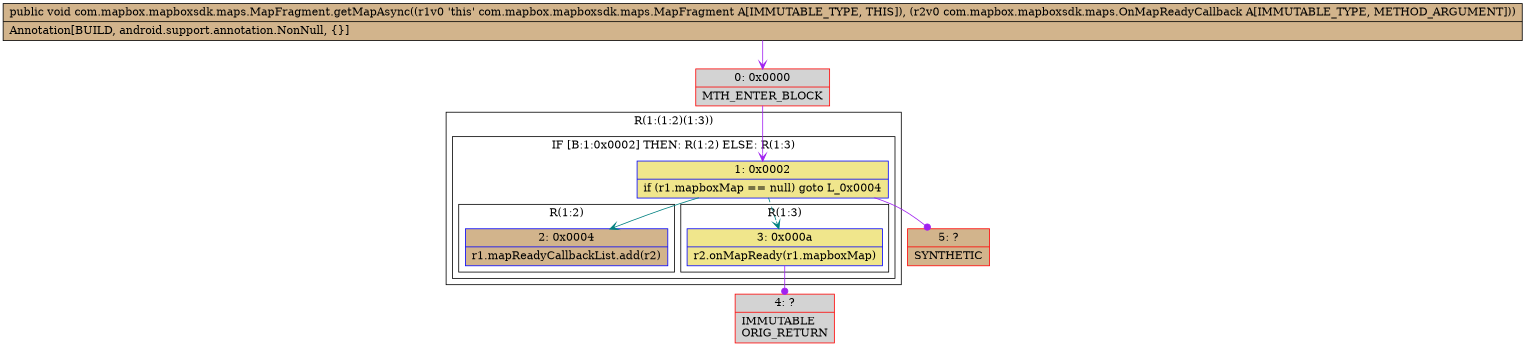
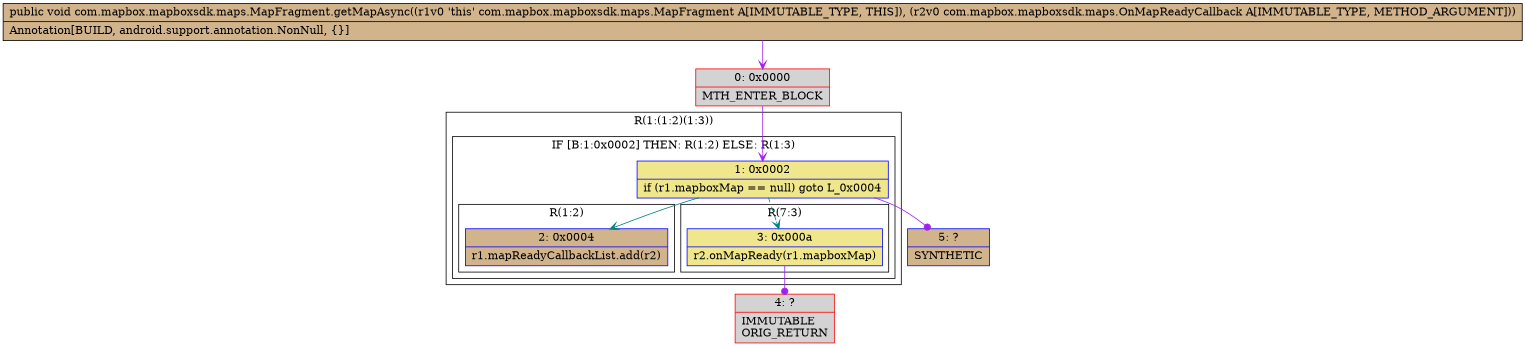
(785, 213) -> (785, 213)
(949, 247) -> (949, 247)
